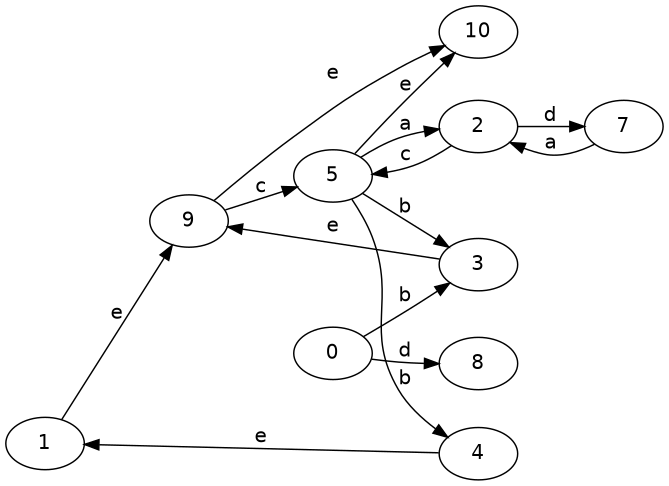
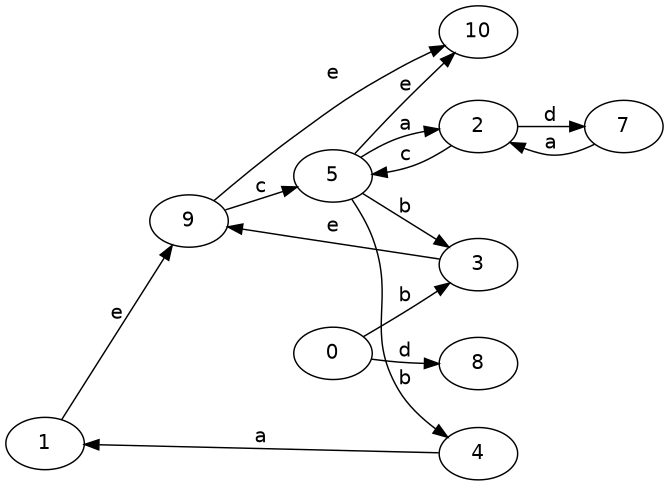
(261, 437) -> (261, 437)
